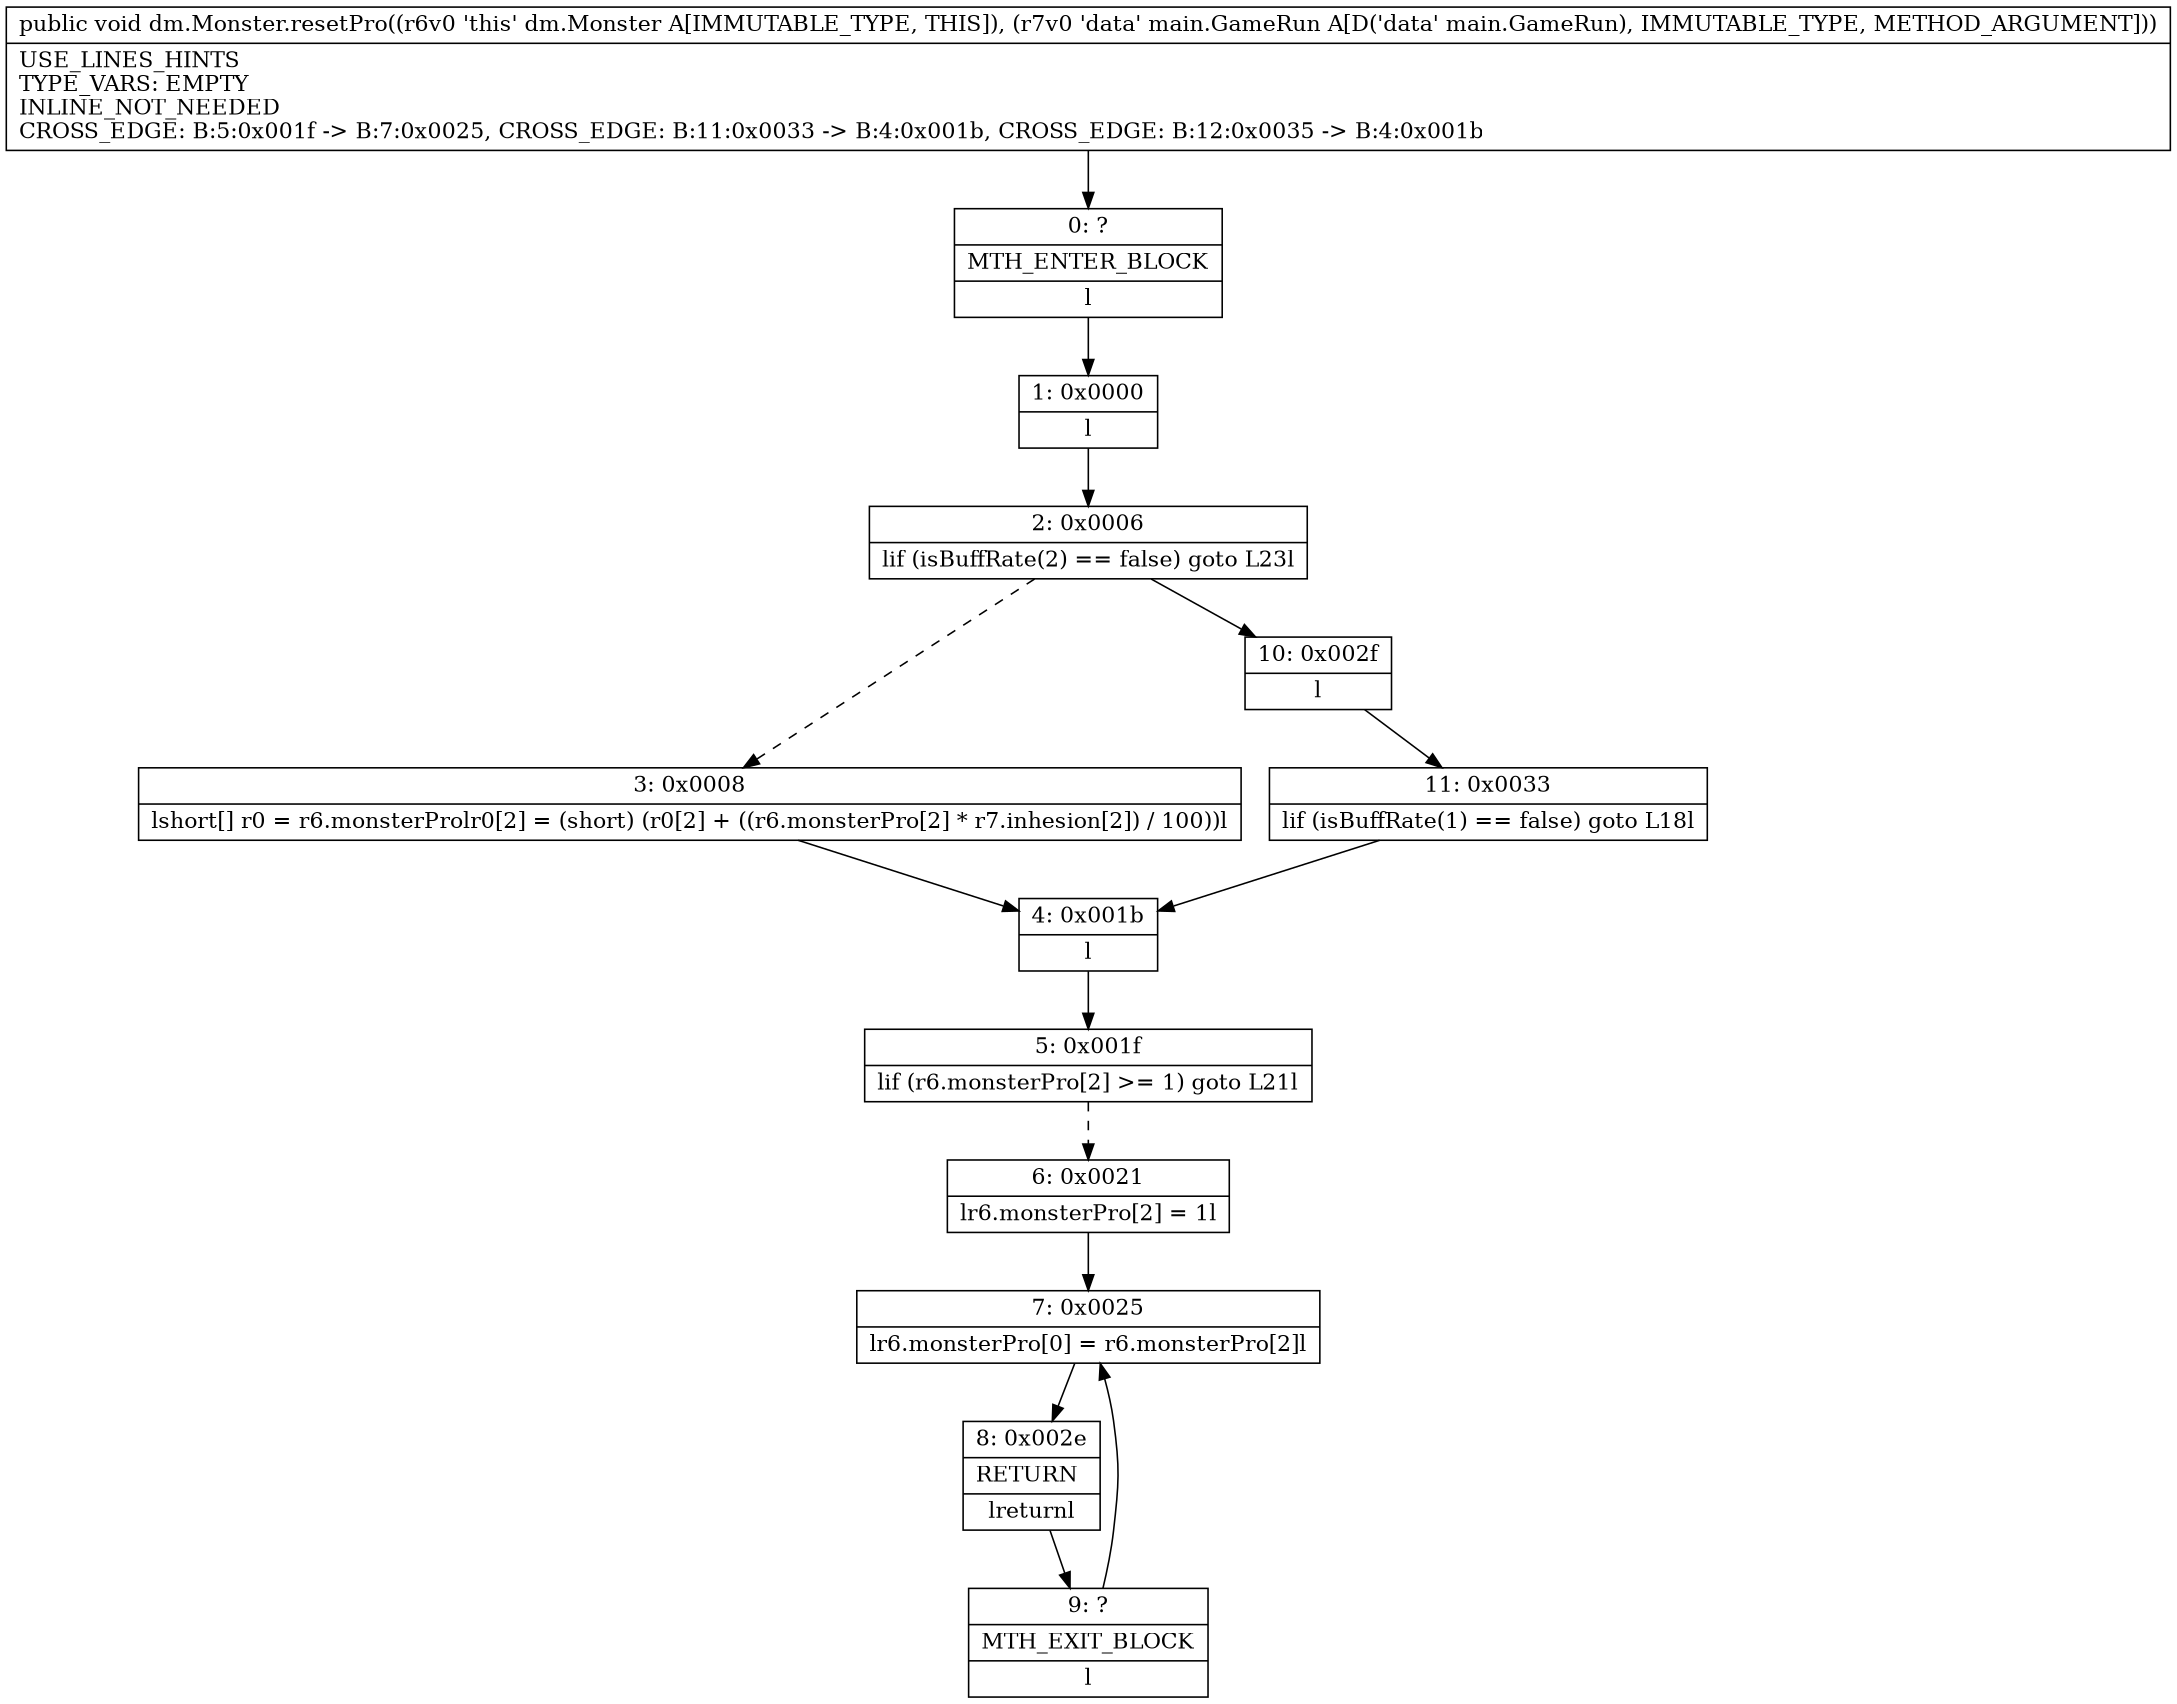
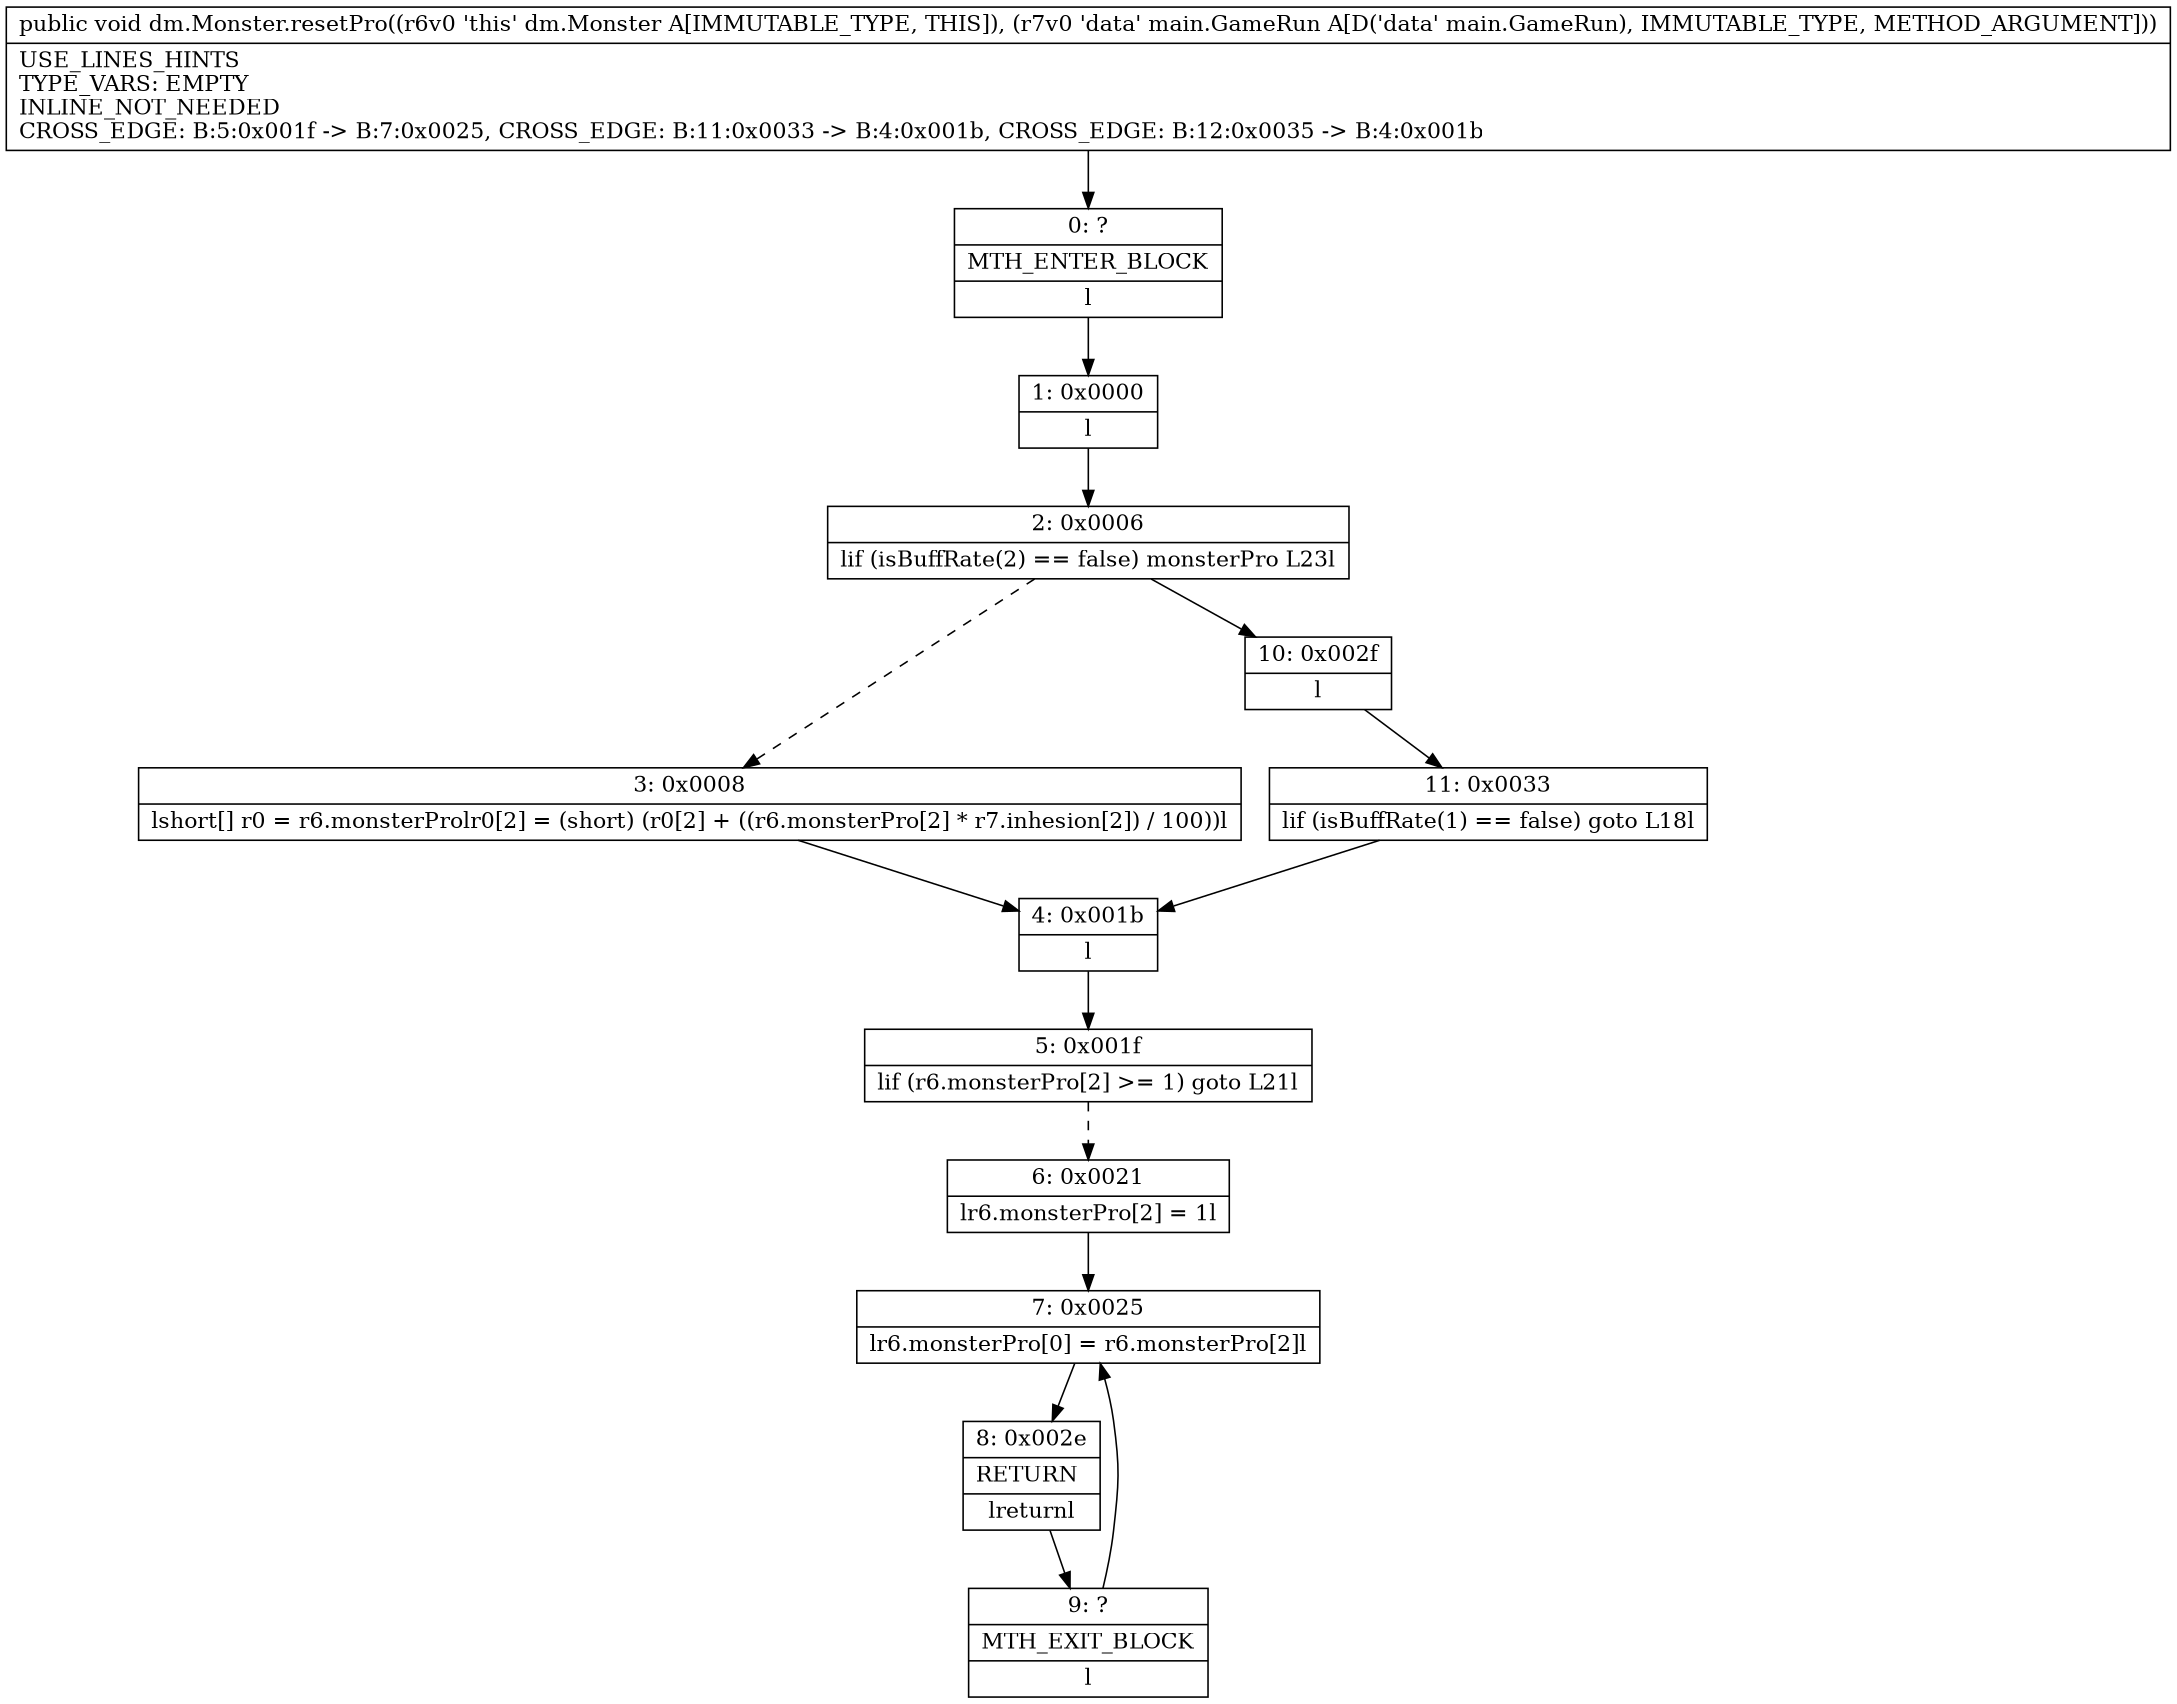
(1088, 560) -> (1088, 560)
